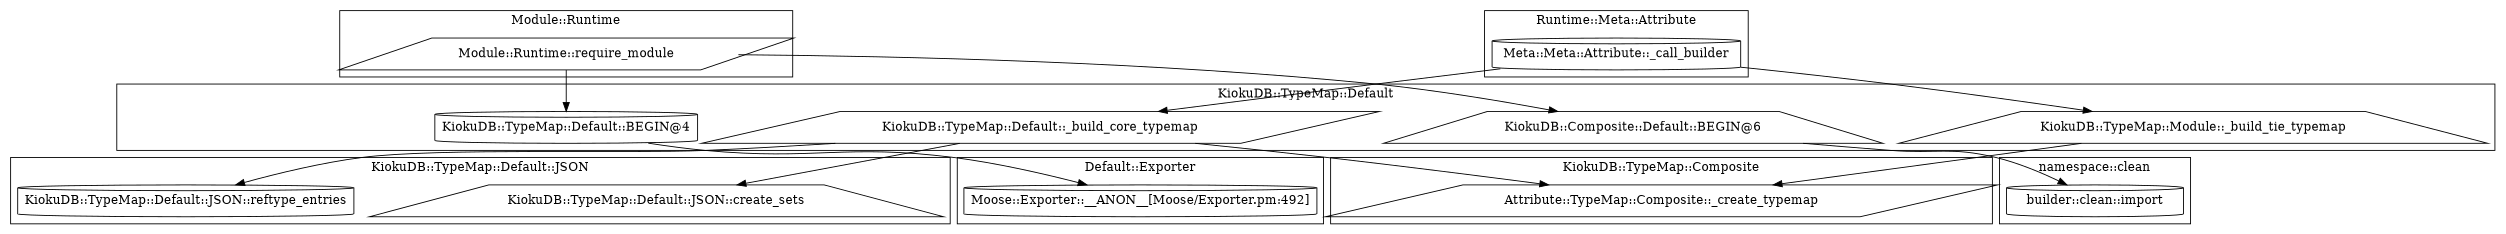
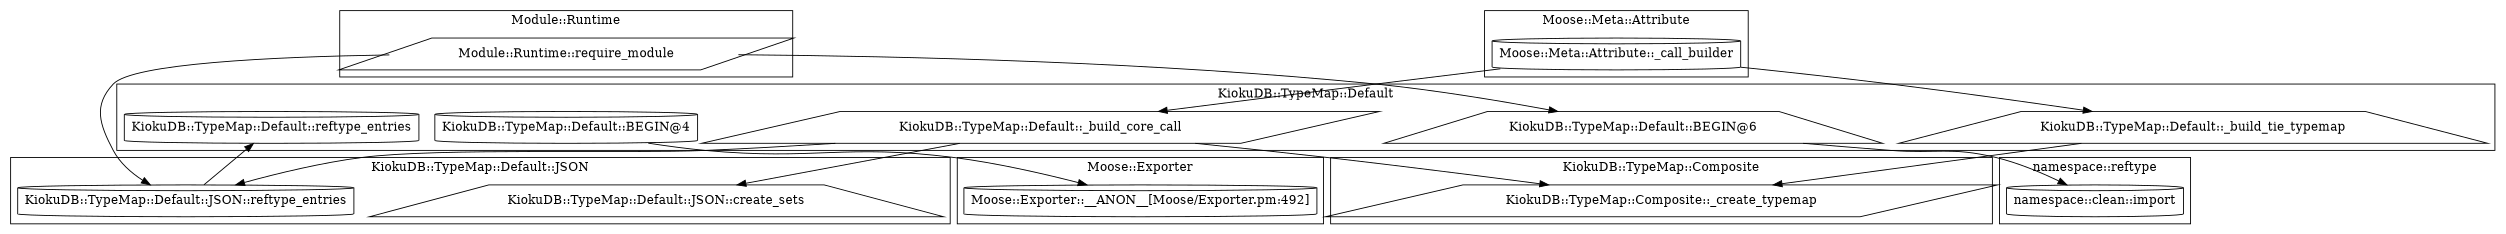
(1616, 21) -> (1616, 21)
(1616, 54) -> (1616, 54)
(566, 89) -> (193, 65)
none -> (272, 127)
(1040, 127) -> (1040, 127)
(1633, 127) -> (1633, 127)
(2193, 127) -> (2193, 127)
(1140, 168) -> (1140, 168)
(2095, 168) -> (2095, 168)
(1662, 201) -> (1662, 201)
(2095, 201) -> (2095, 201)
